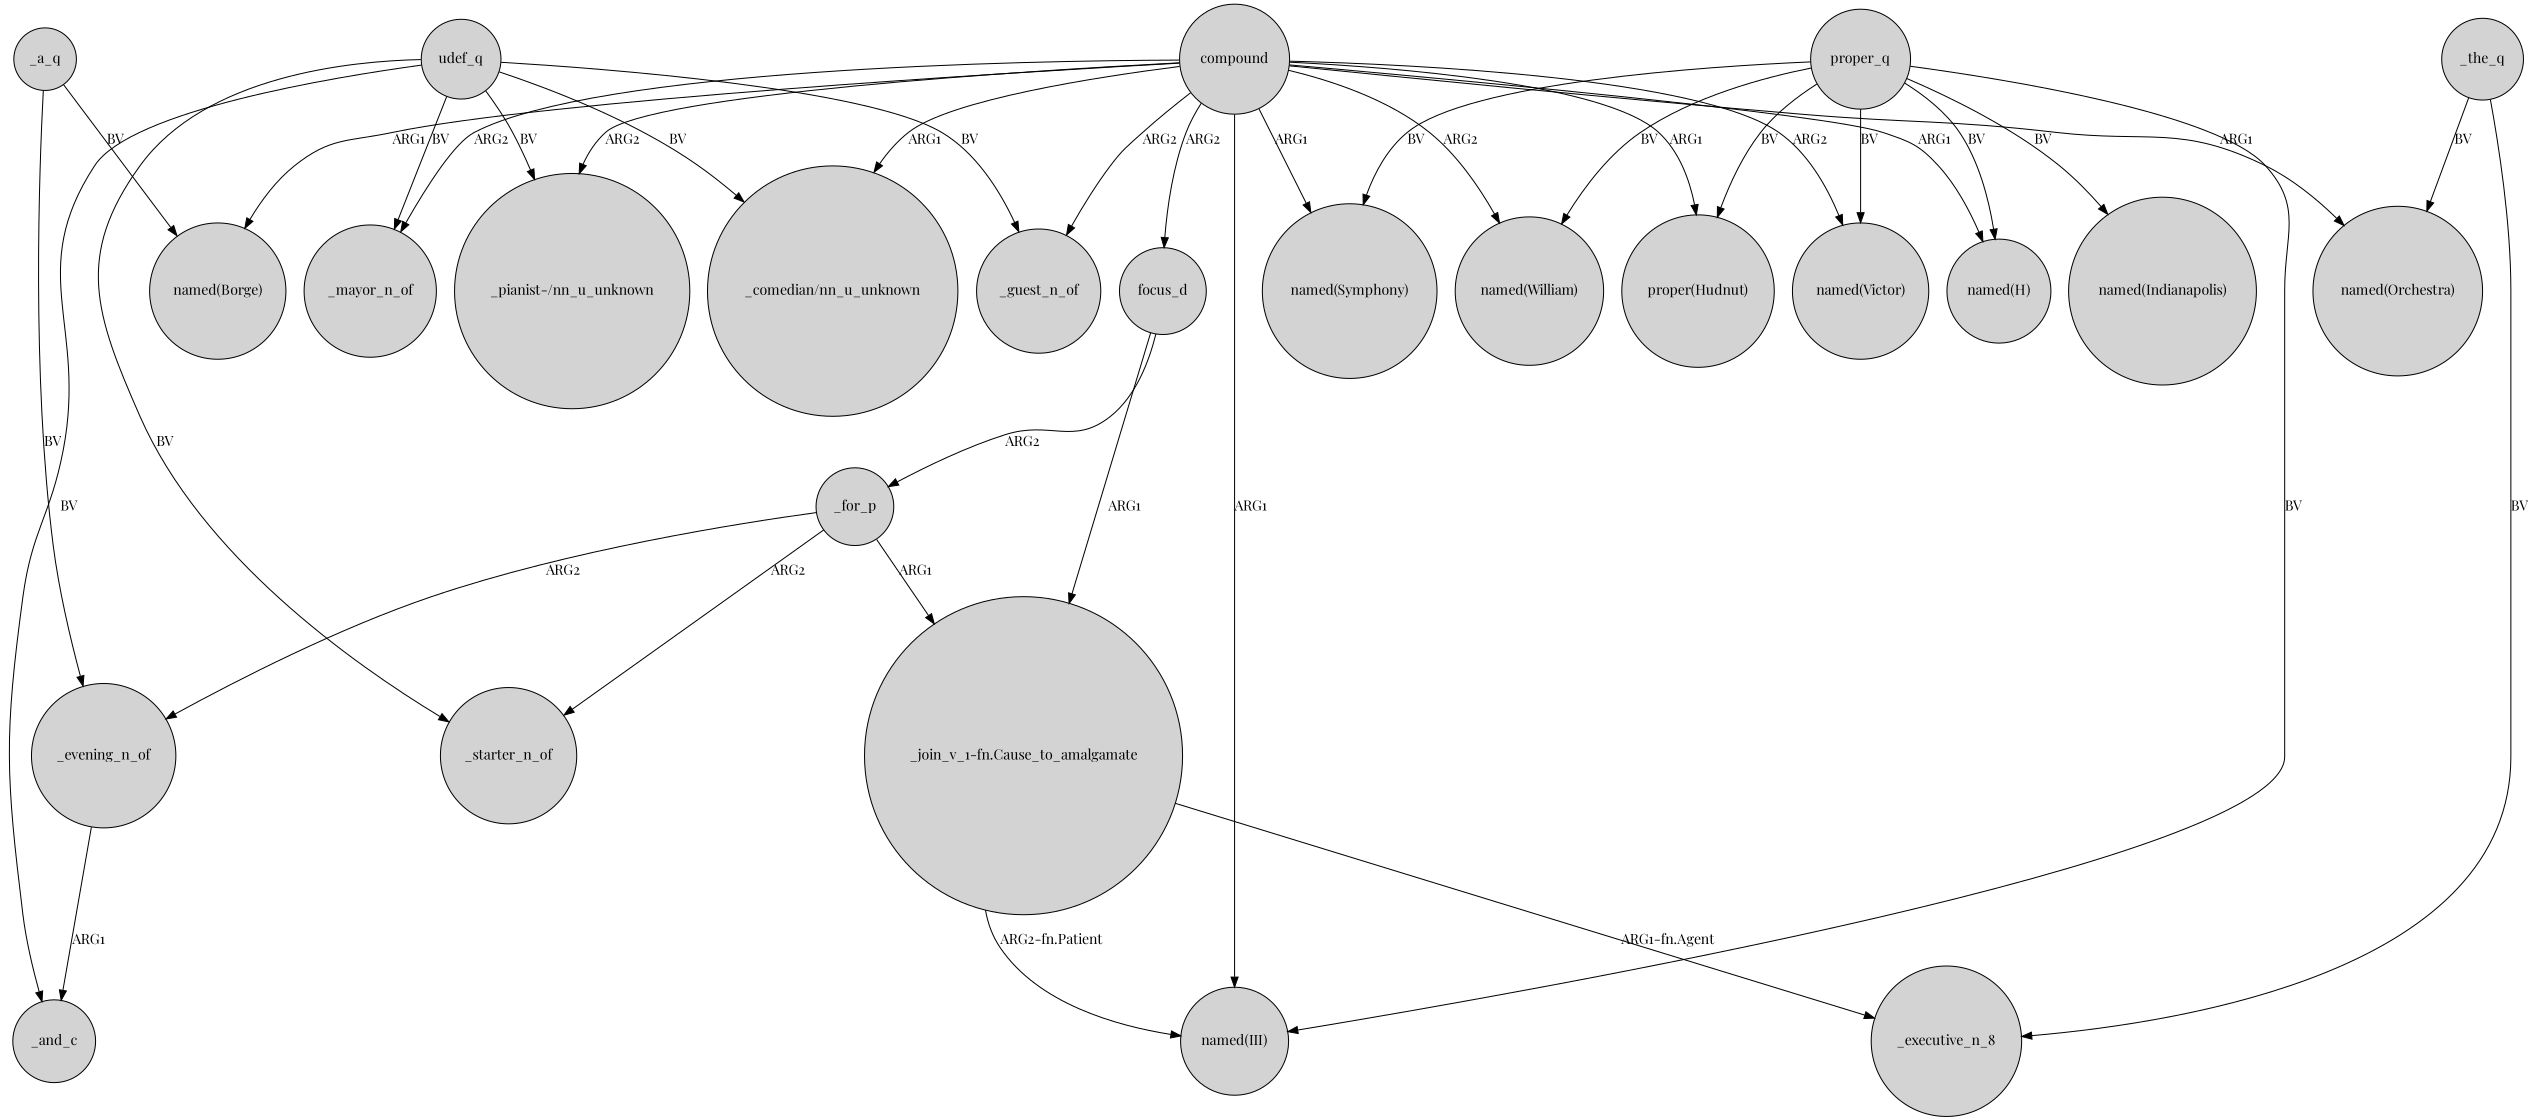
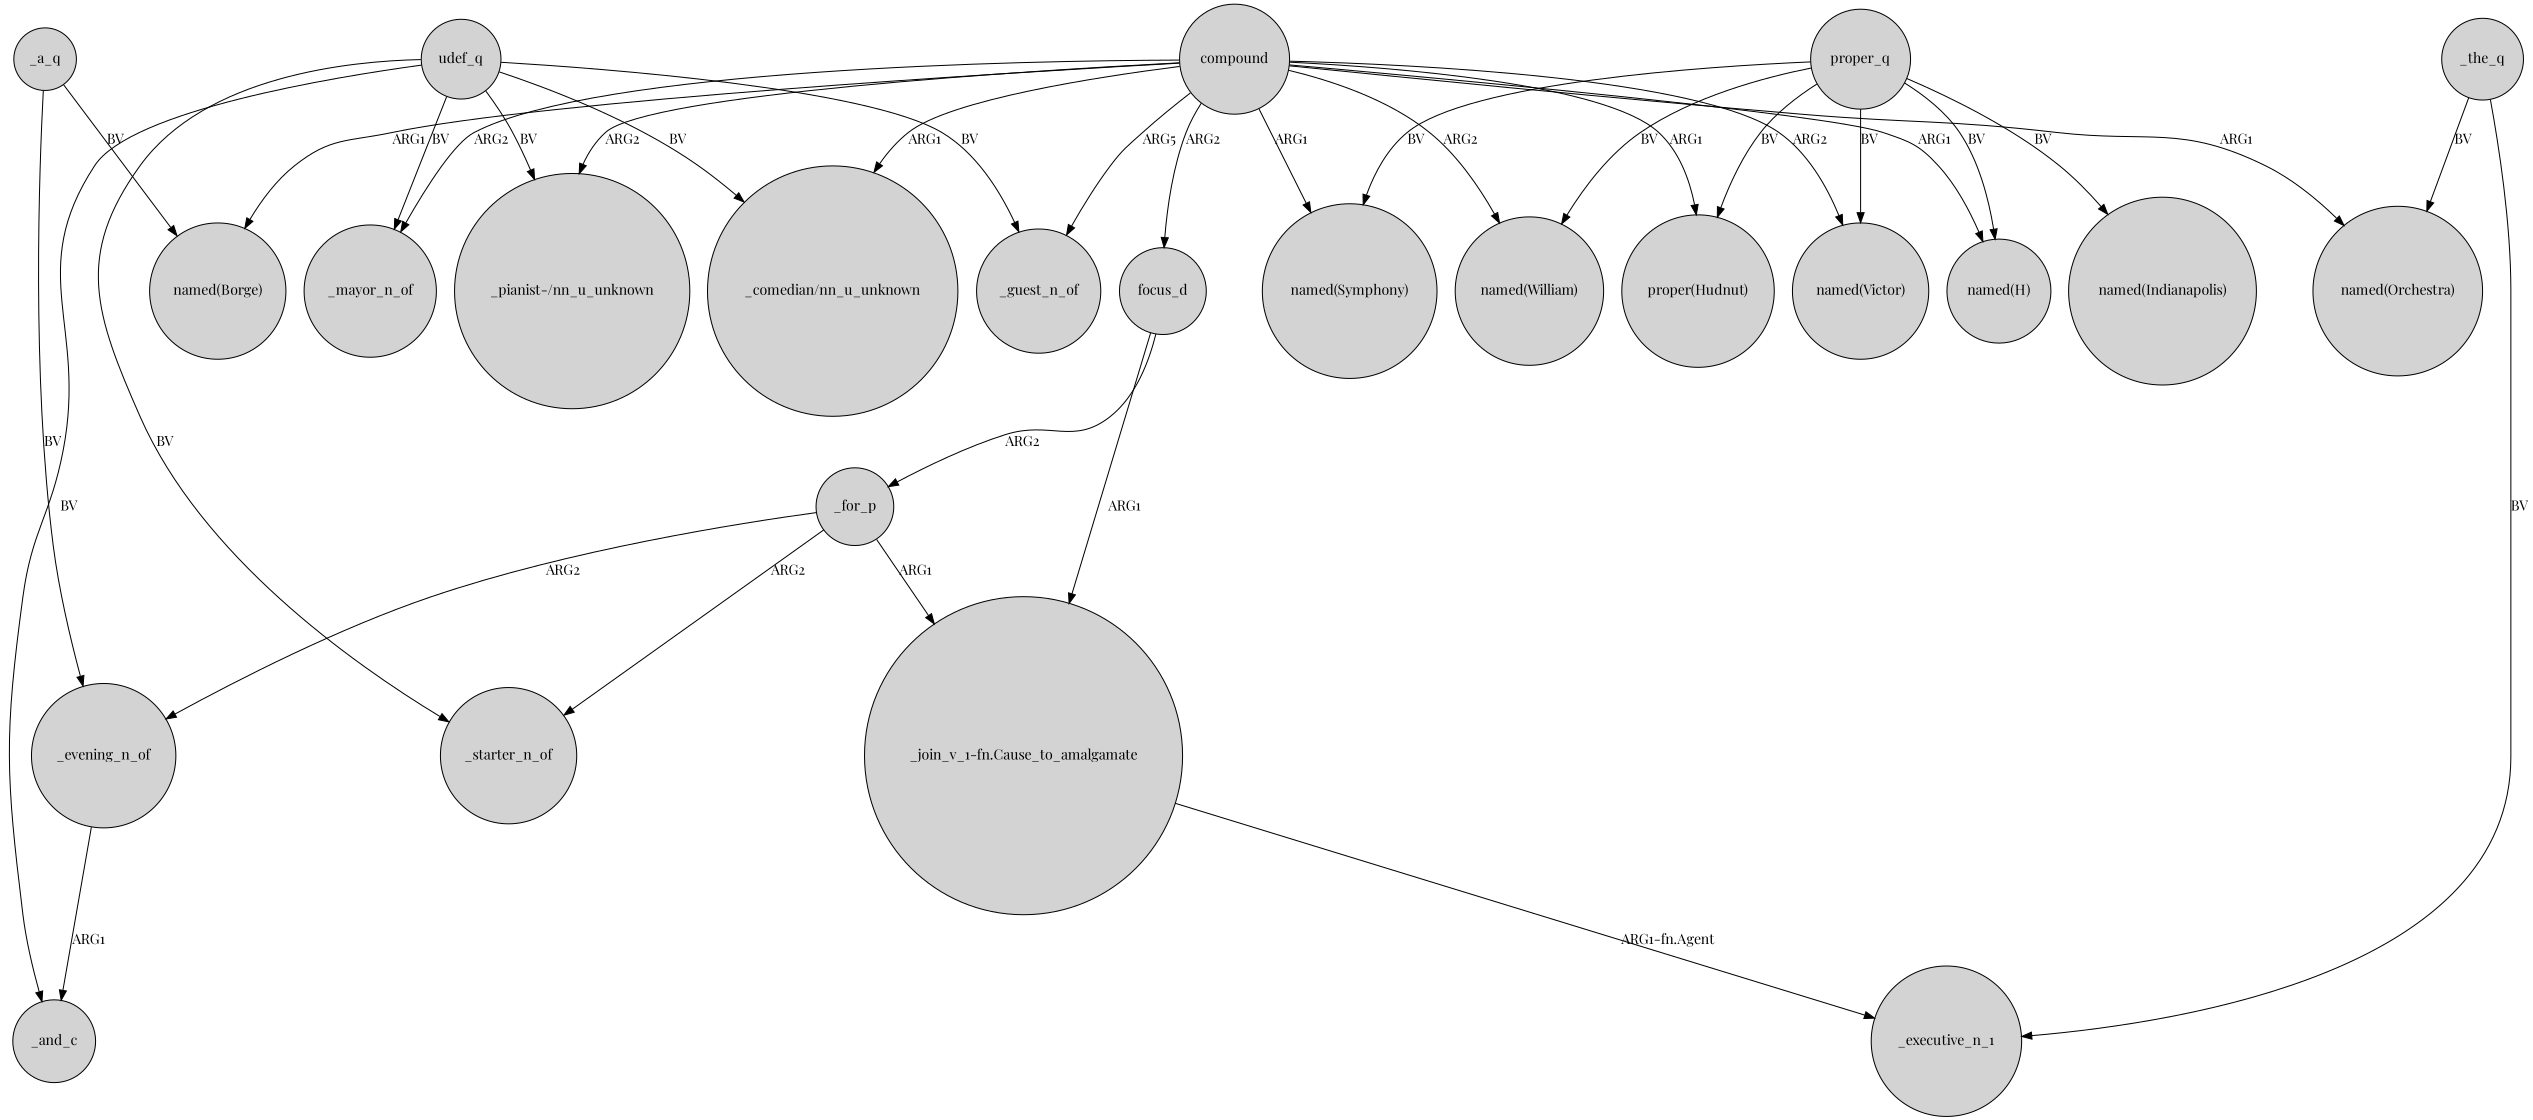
(1160, 140) -> (1160, 140)
(1235, 1041) -> none
(1946, 1041) -> (1946, 1041)
